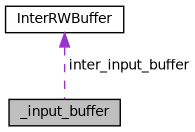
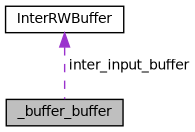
(65, 113) -> (65, 113)
